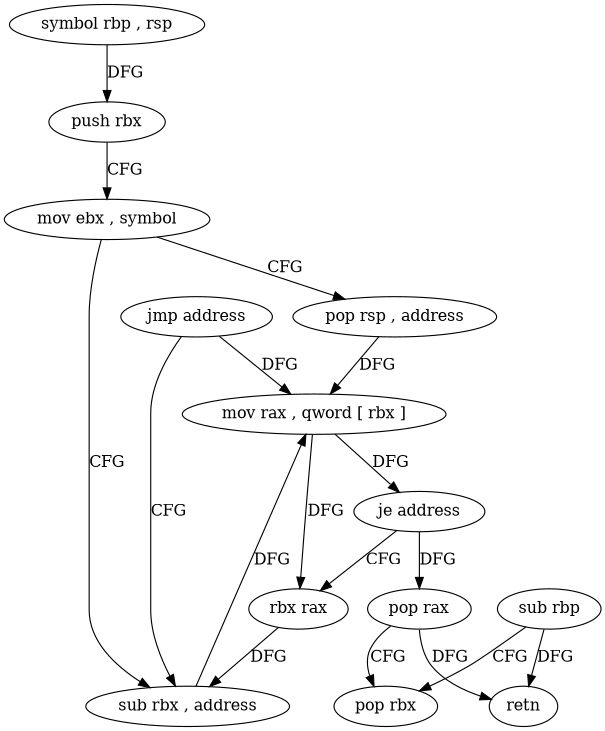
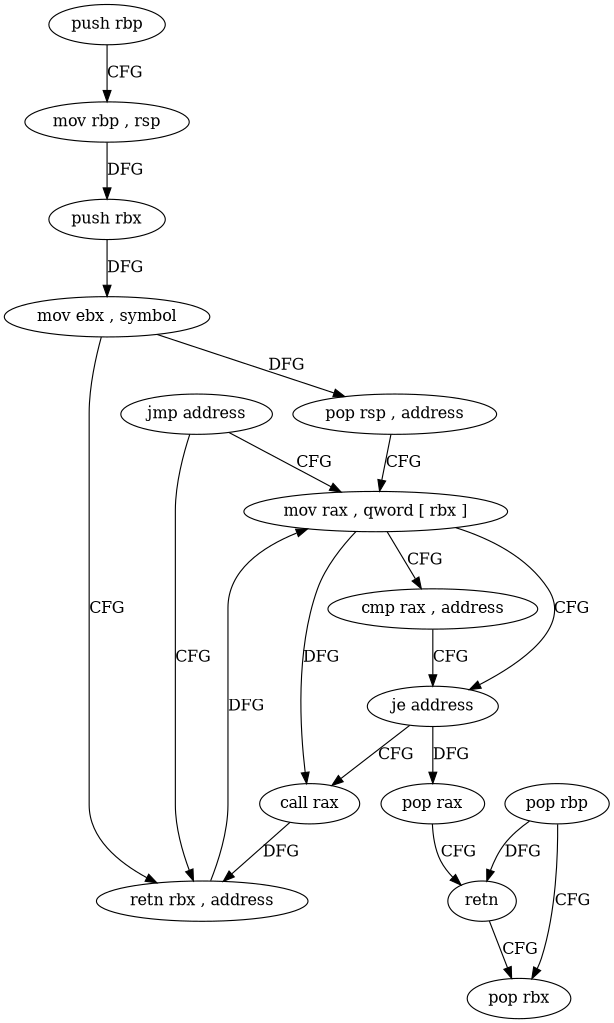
none -> (107, 25)
(107, 25) -> (107, 122)
(125, 171) -> (126, 268)
(285, 268) -> (287, 365)
(280, 365) -> (314, 463)
(377, 365) -> (404, 463)
(391, 463) -> (572, 609)
(298, 609) -> (310, 804)
none -> (433, 609)
(549, 609) -> (557, 804)
(371, 648) -> (498, 944)
(450, 658) -> (459, 852)
(188, 706) -> (202, 901)
